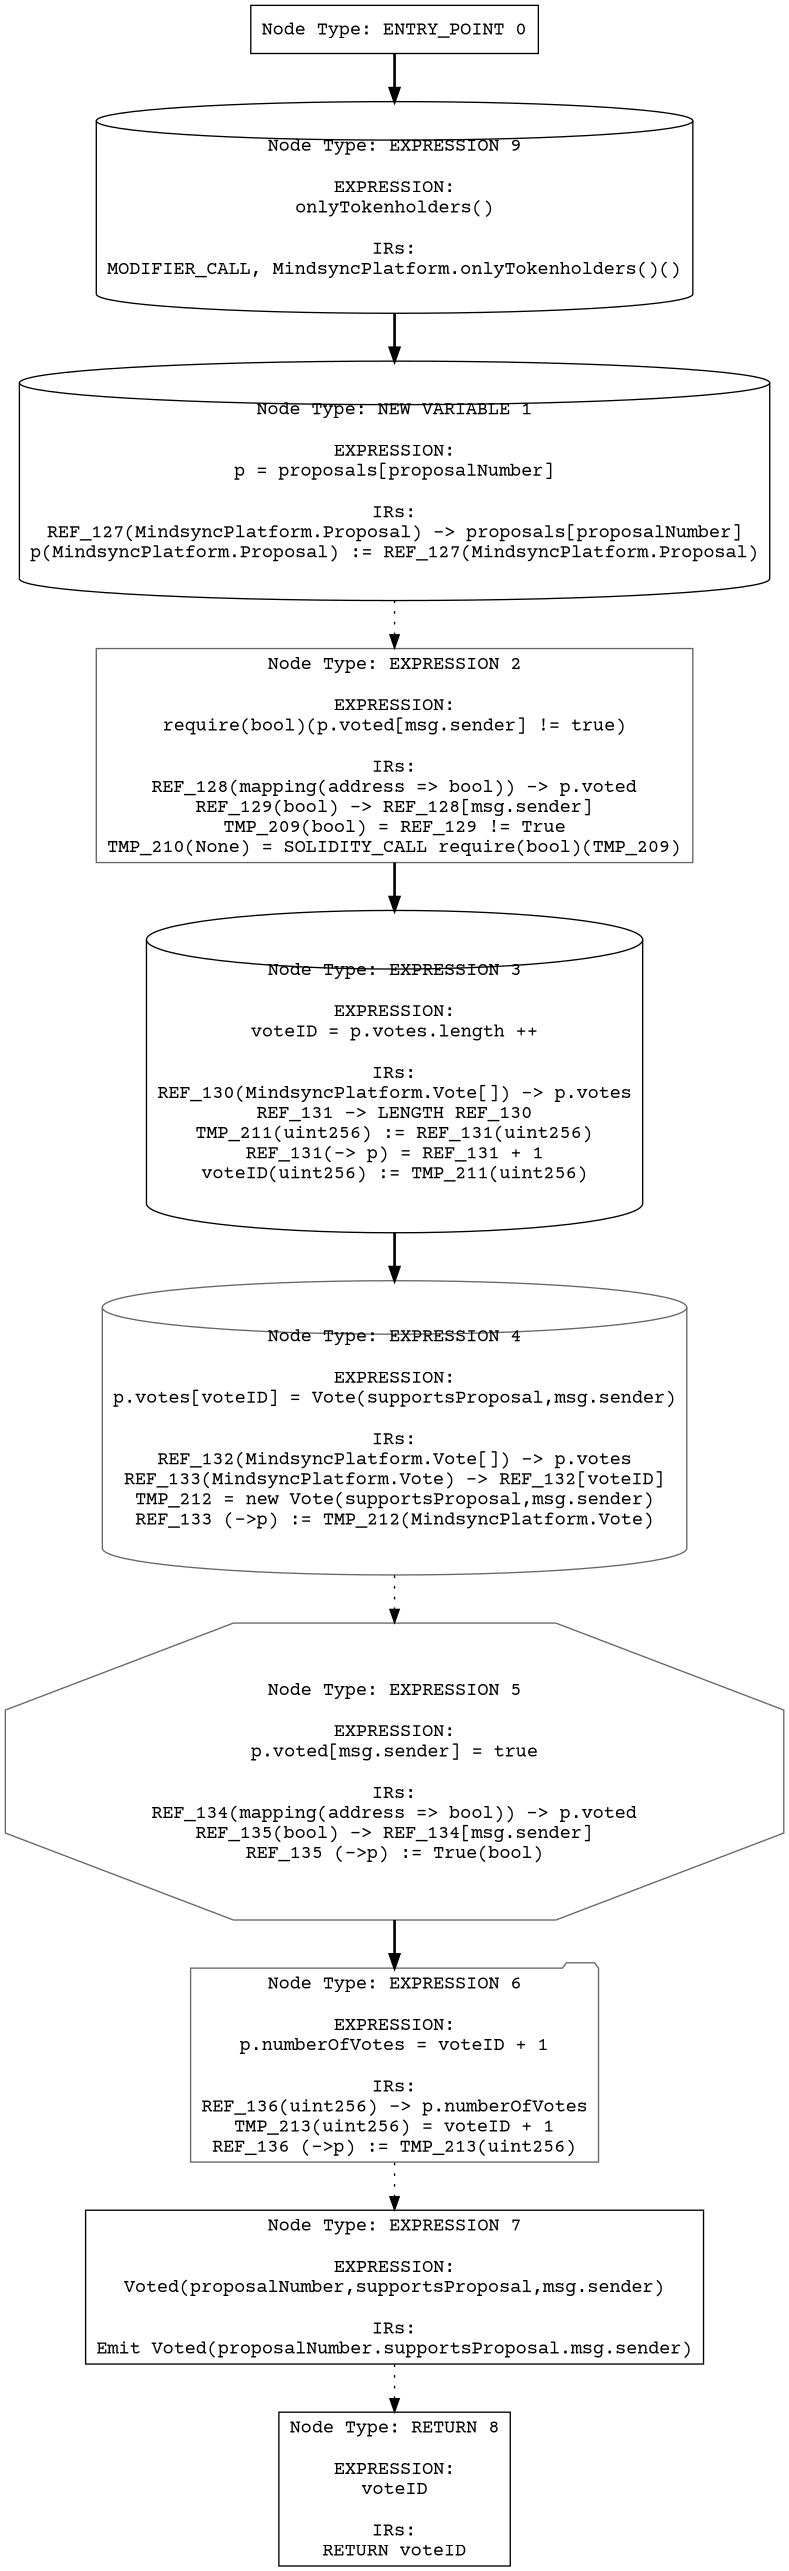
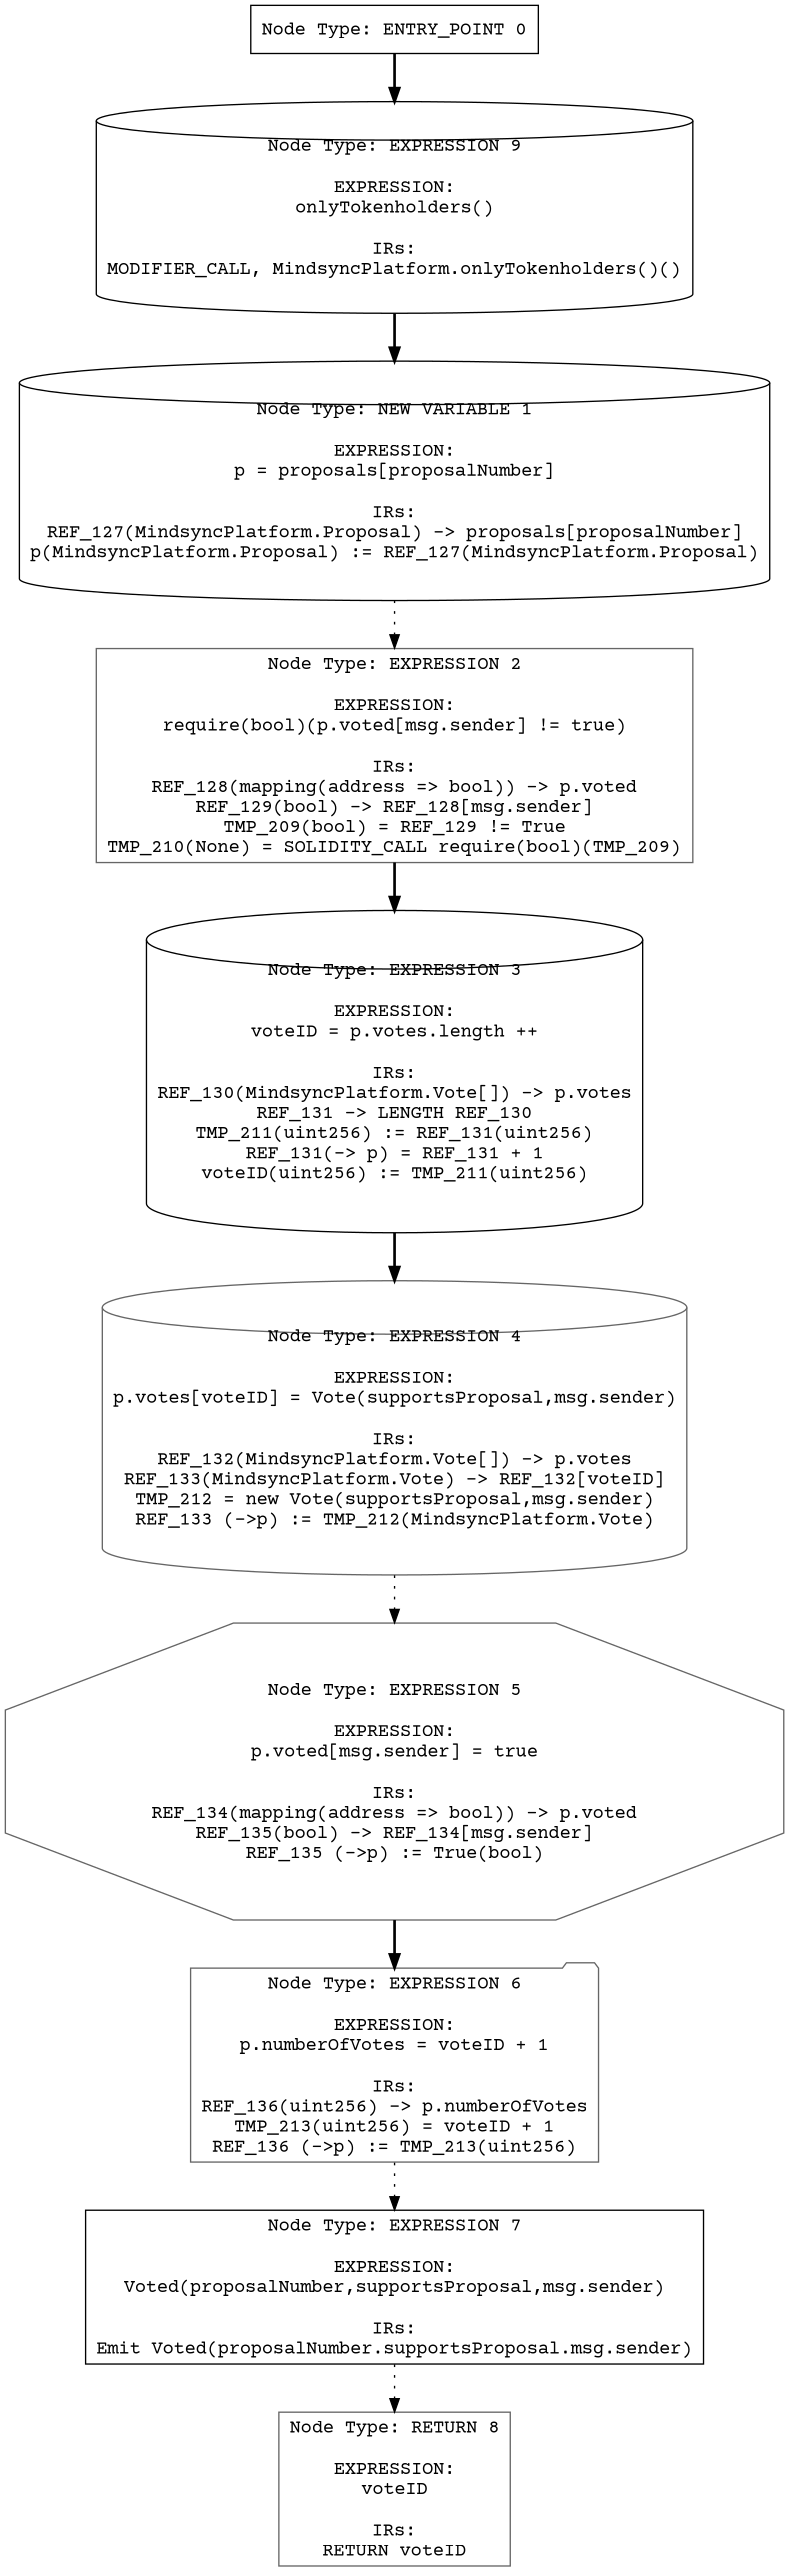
(395, 2489) -> (395, 2489)
